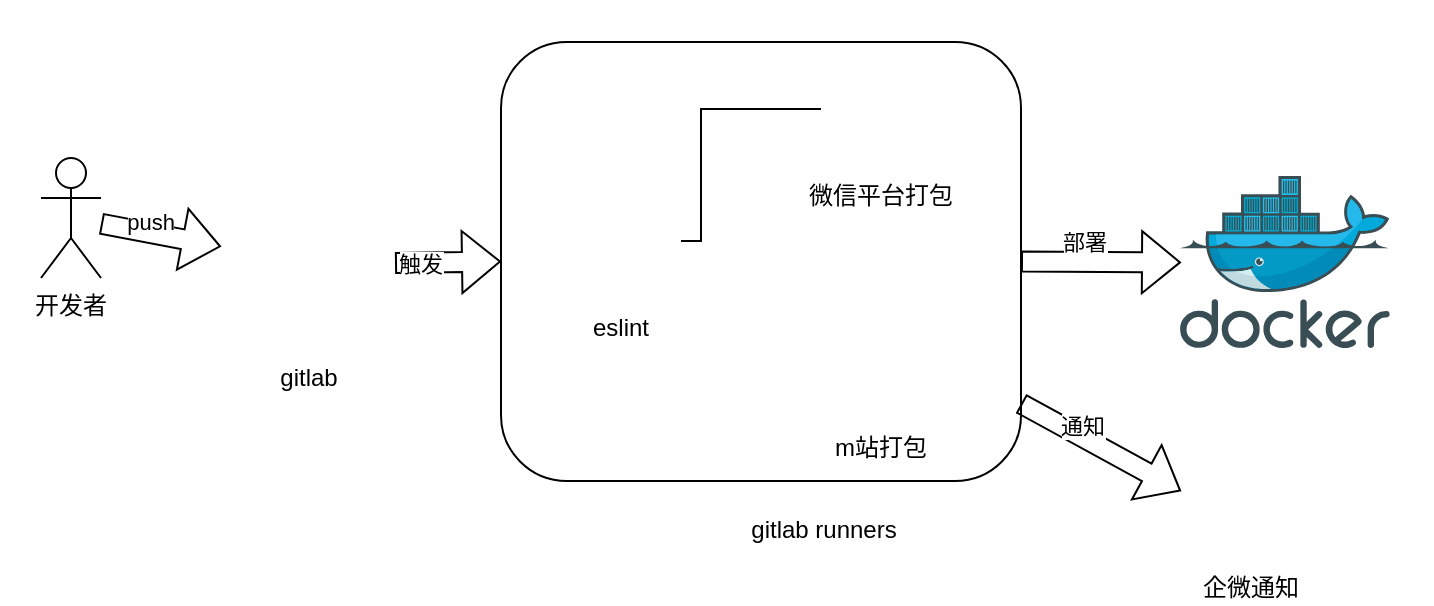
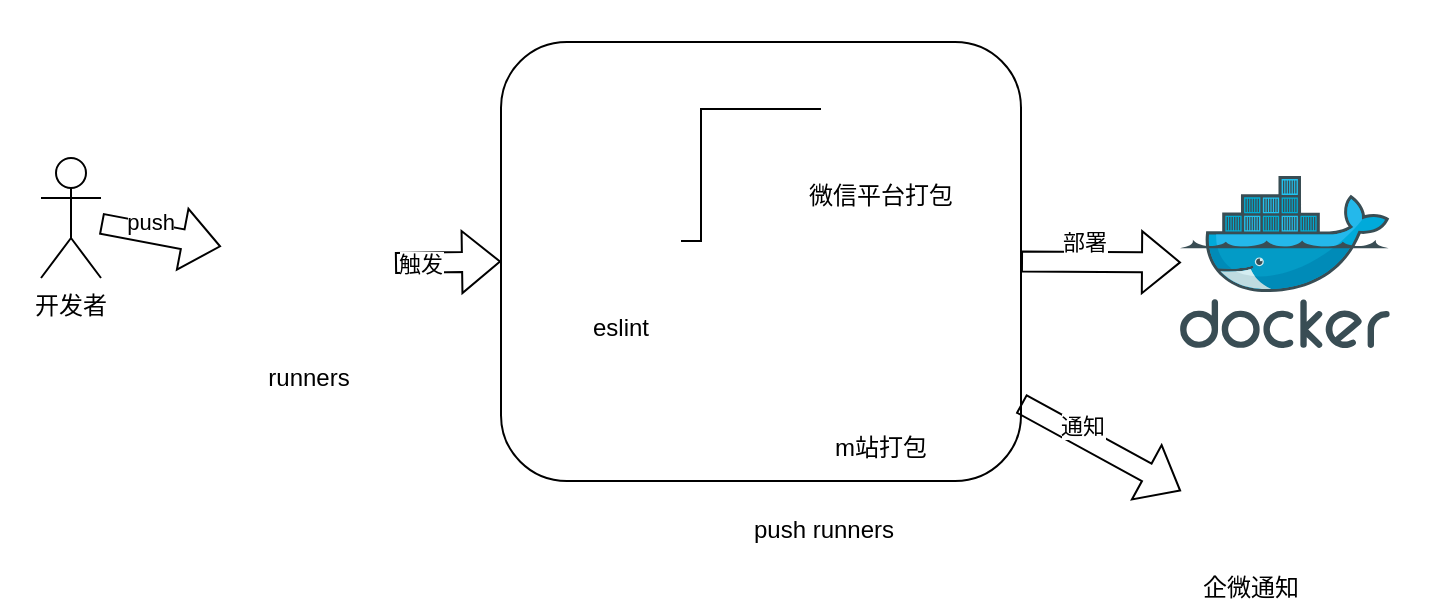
(310, 379) -> (310, 379)
(825, 531) -> (825, 531)
